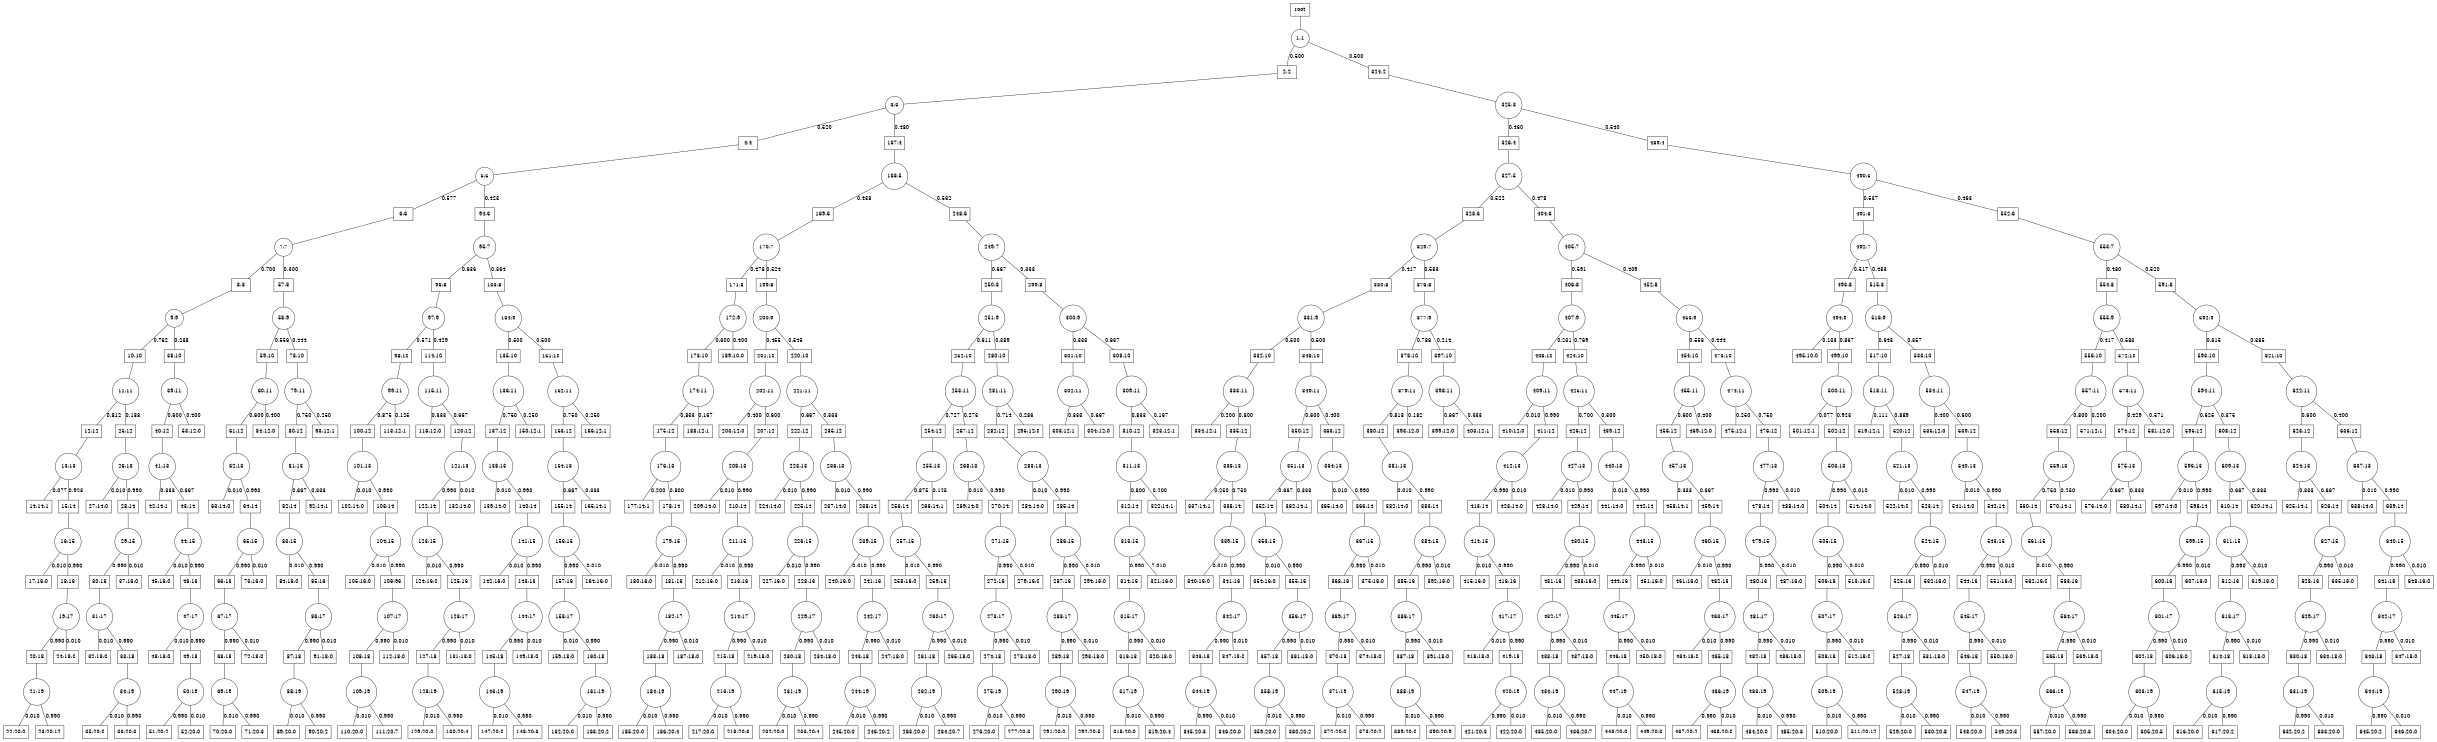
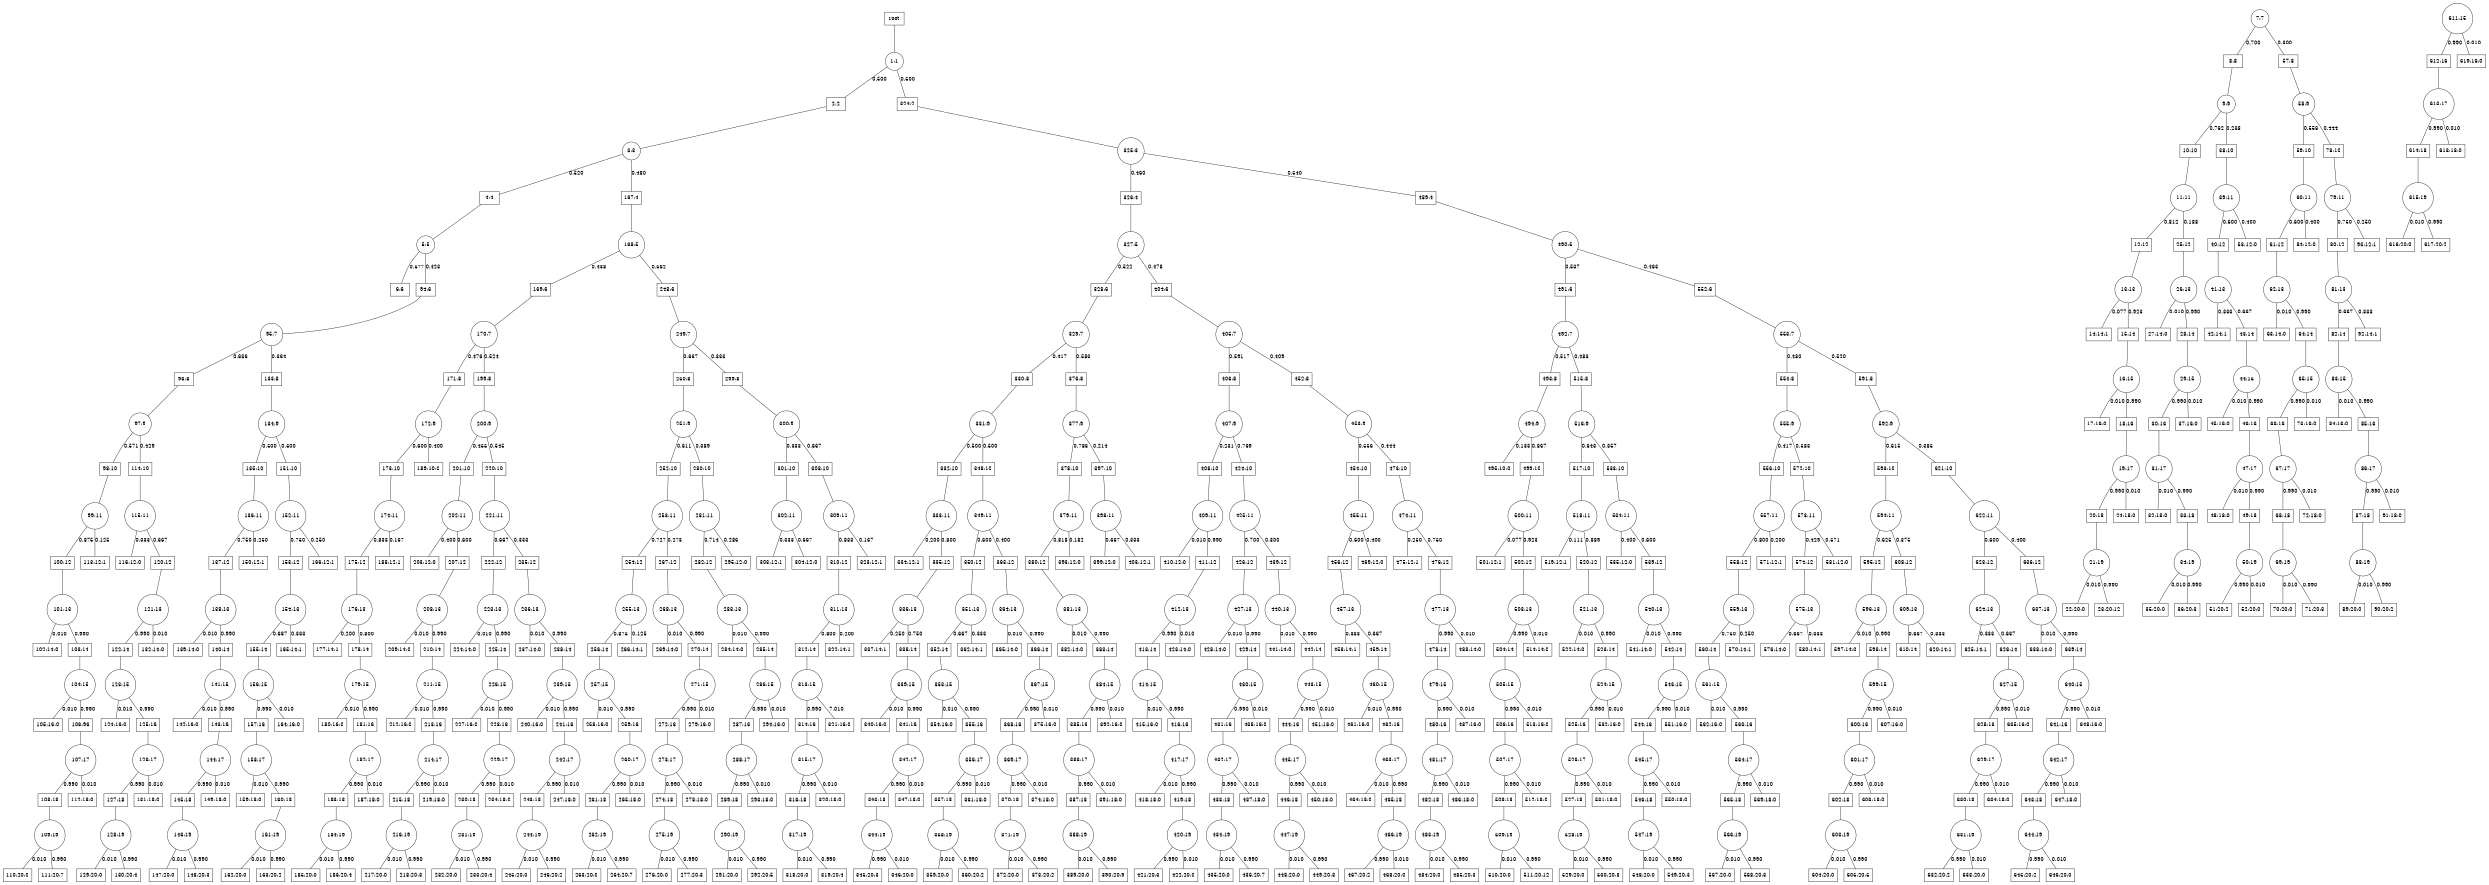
(343, 231) -> none
(2230, 520) -> none
